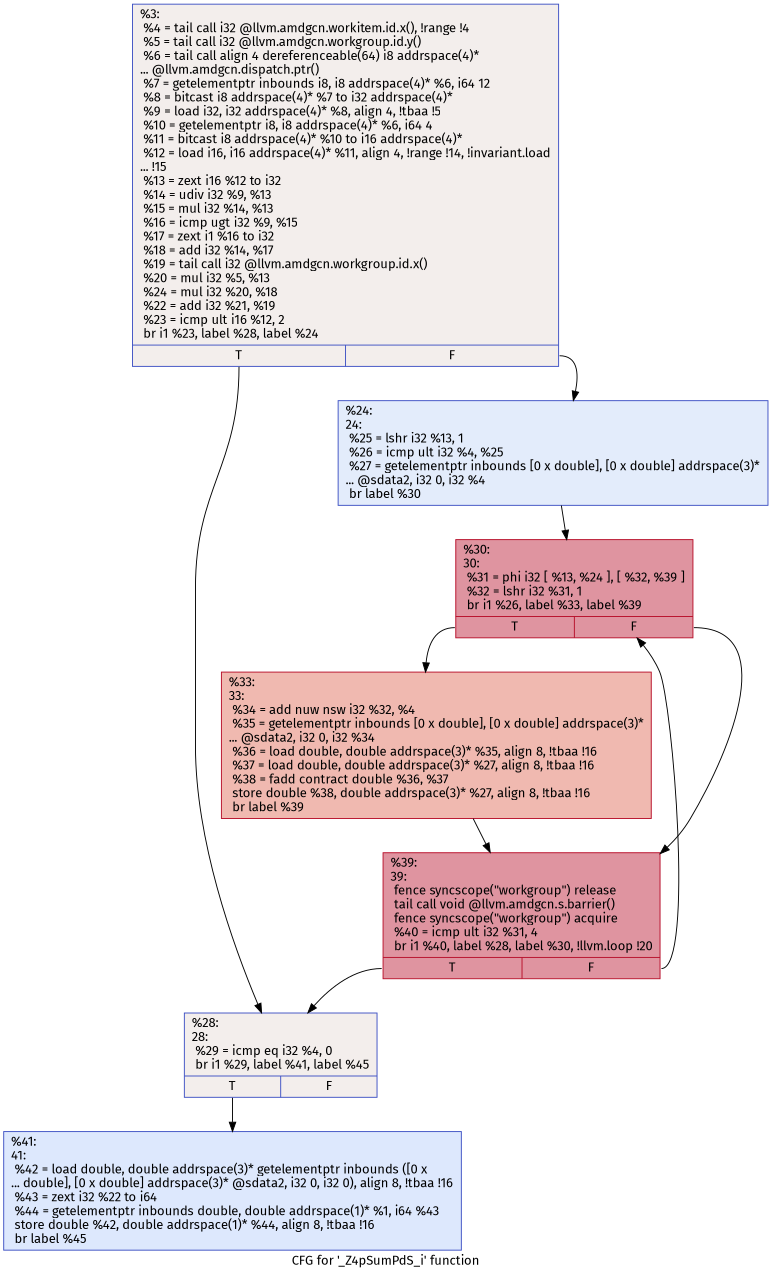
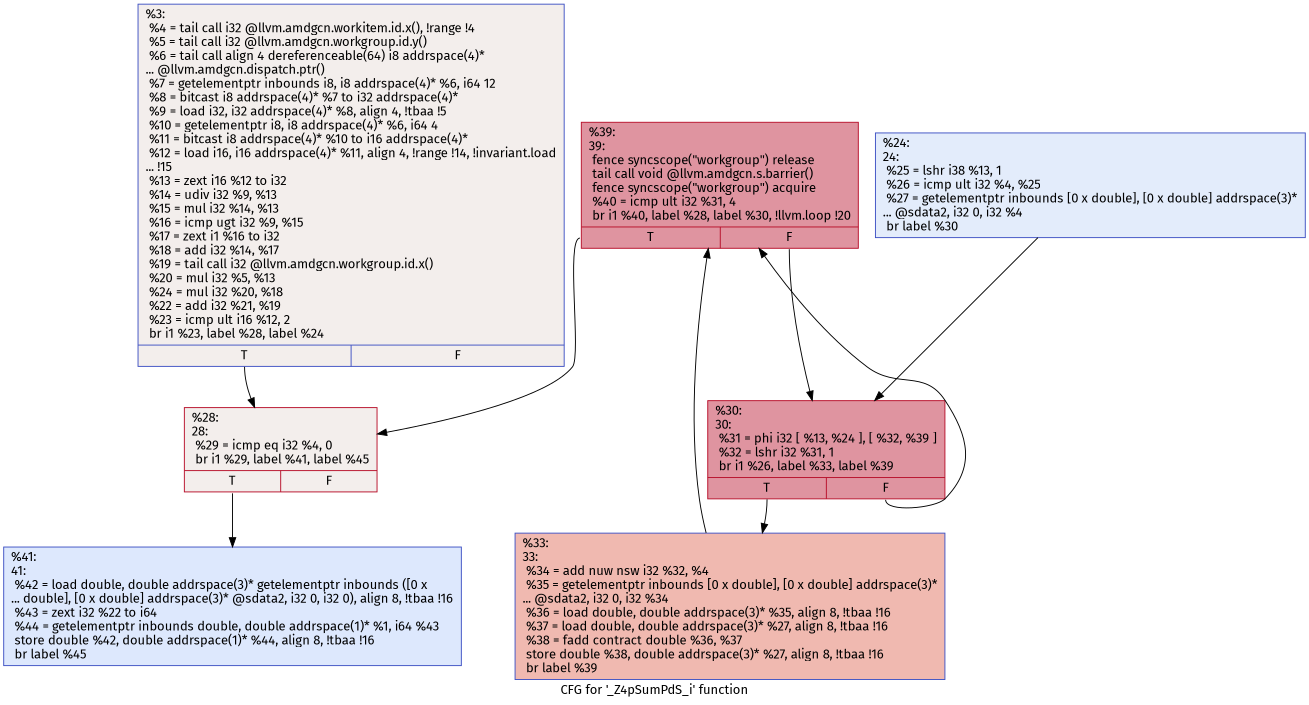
(576, 369) -> none
(405, 439) -> (943, 171)
(436, 745) -> (730, 606)
(281, 1055) -> (281, 450)
